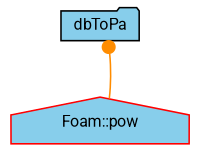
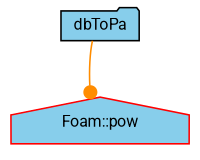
(111, 76) -> (90, 63)
